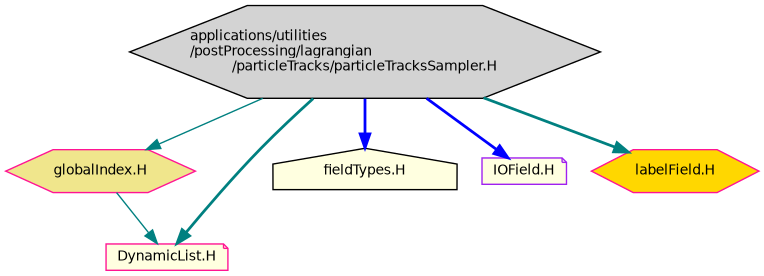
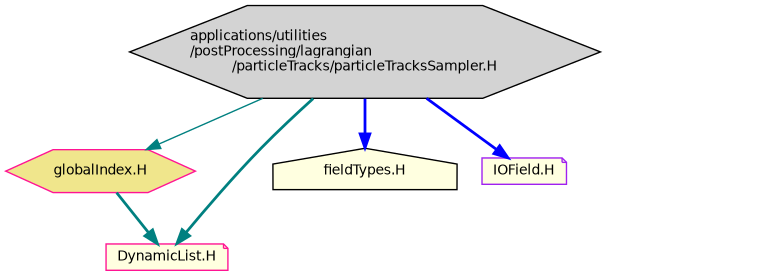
(675, 171) -> none
(133, 213) -> (133, 213)
